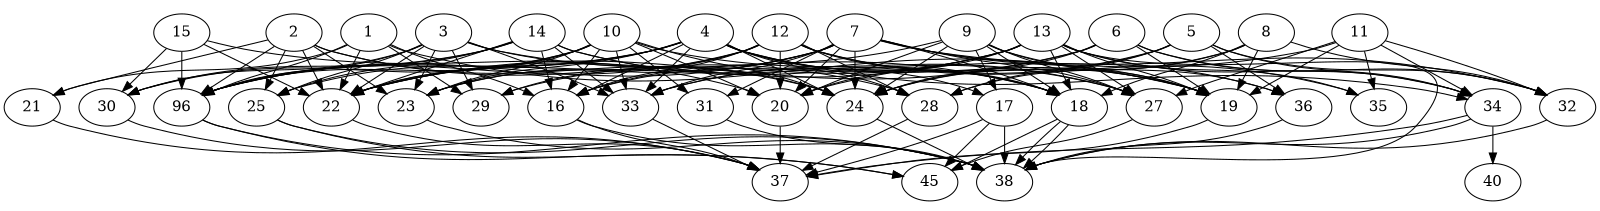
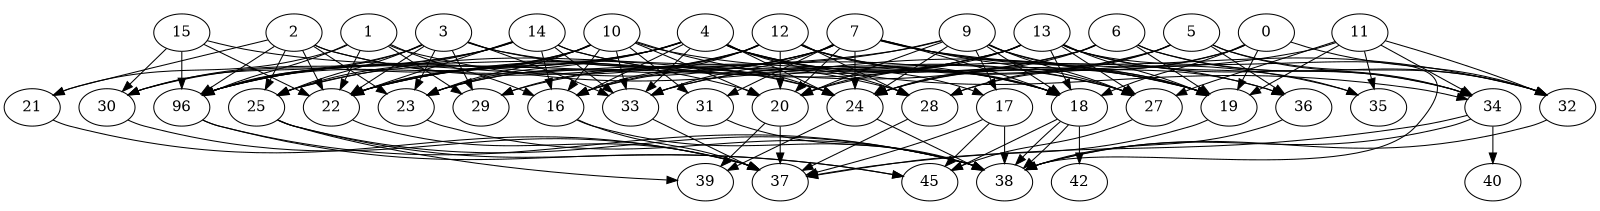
(1266, 33) -> (1266, 33)
none -> (614, 61)
none -> (705, 182)
none -> (1079, 182)
